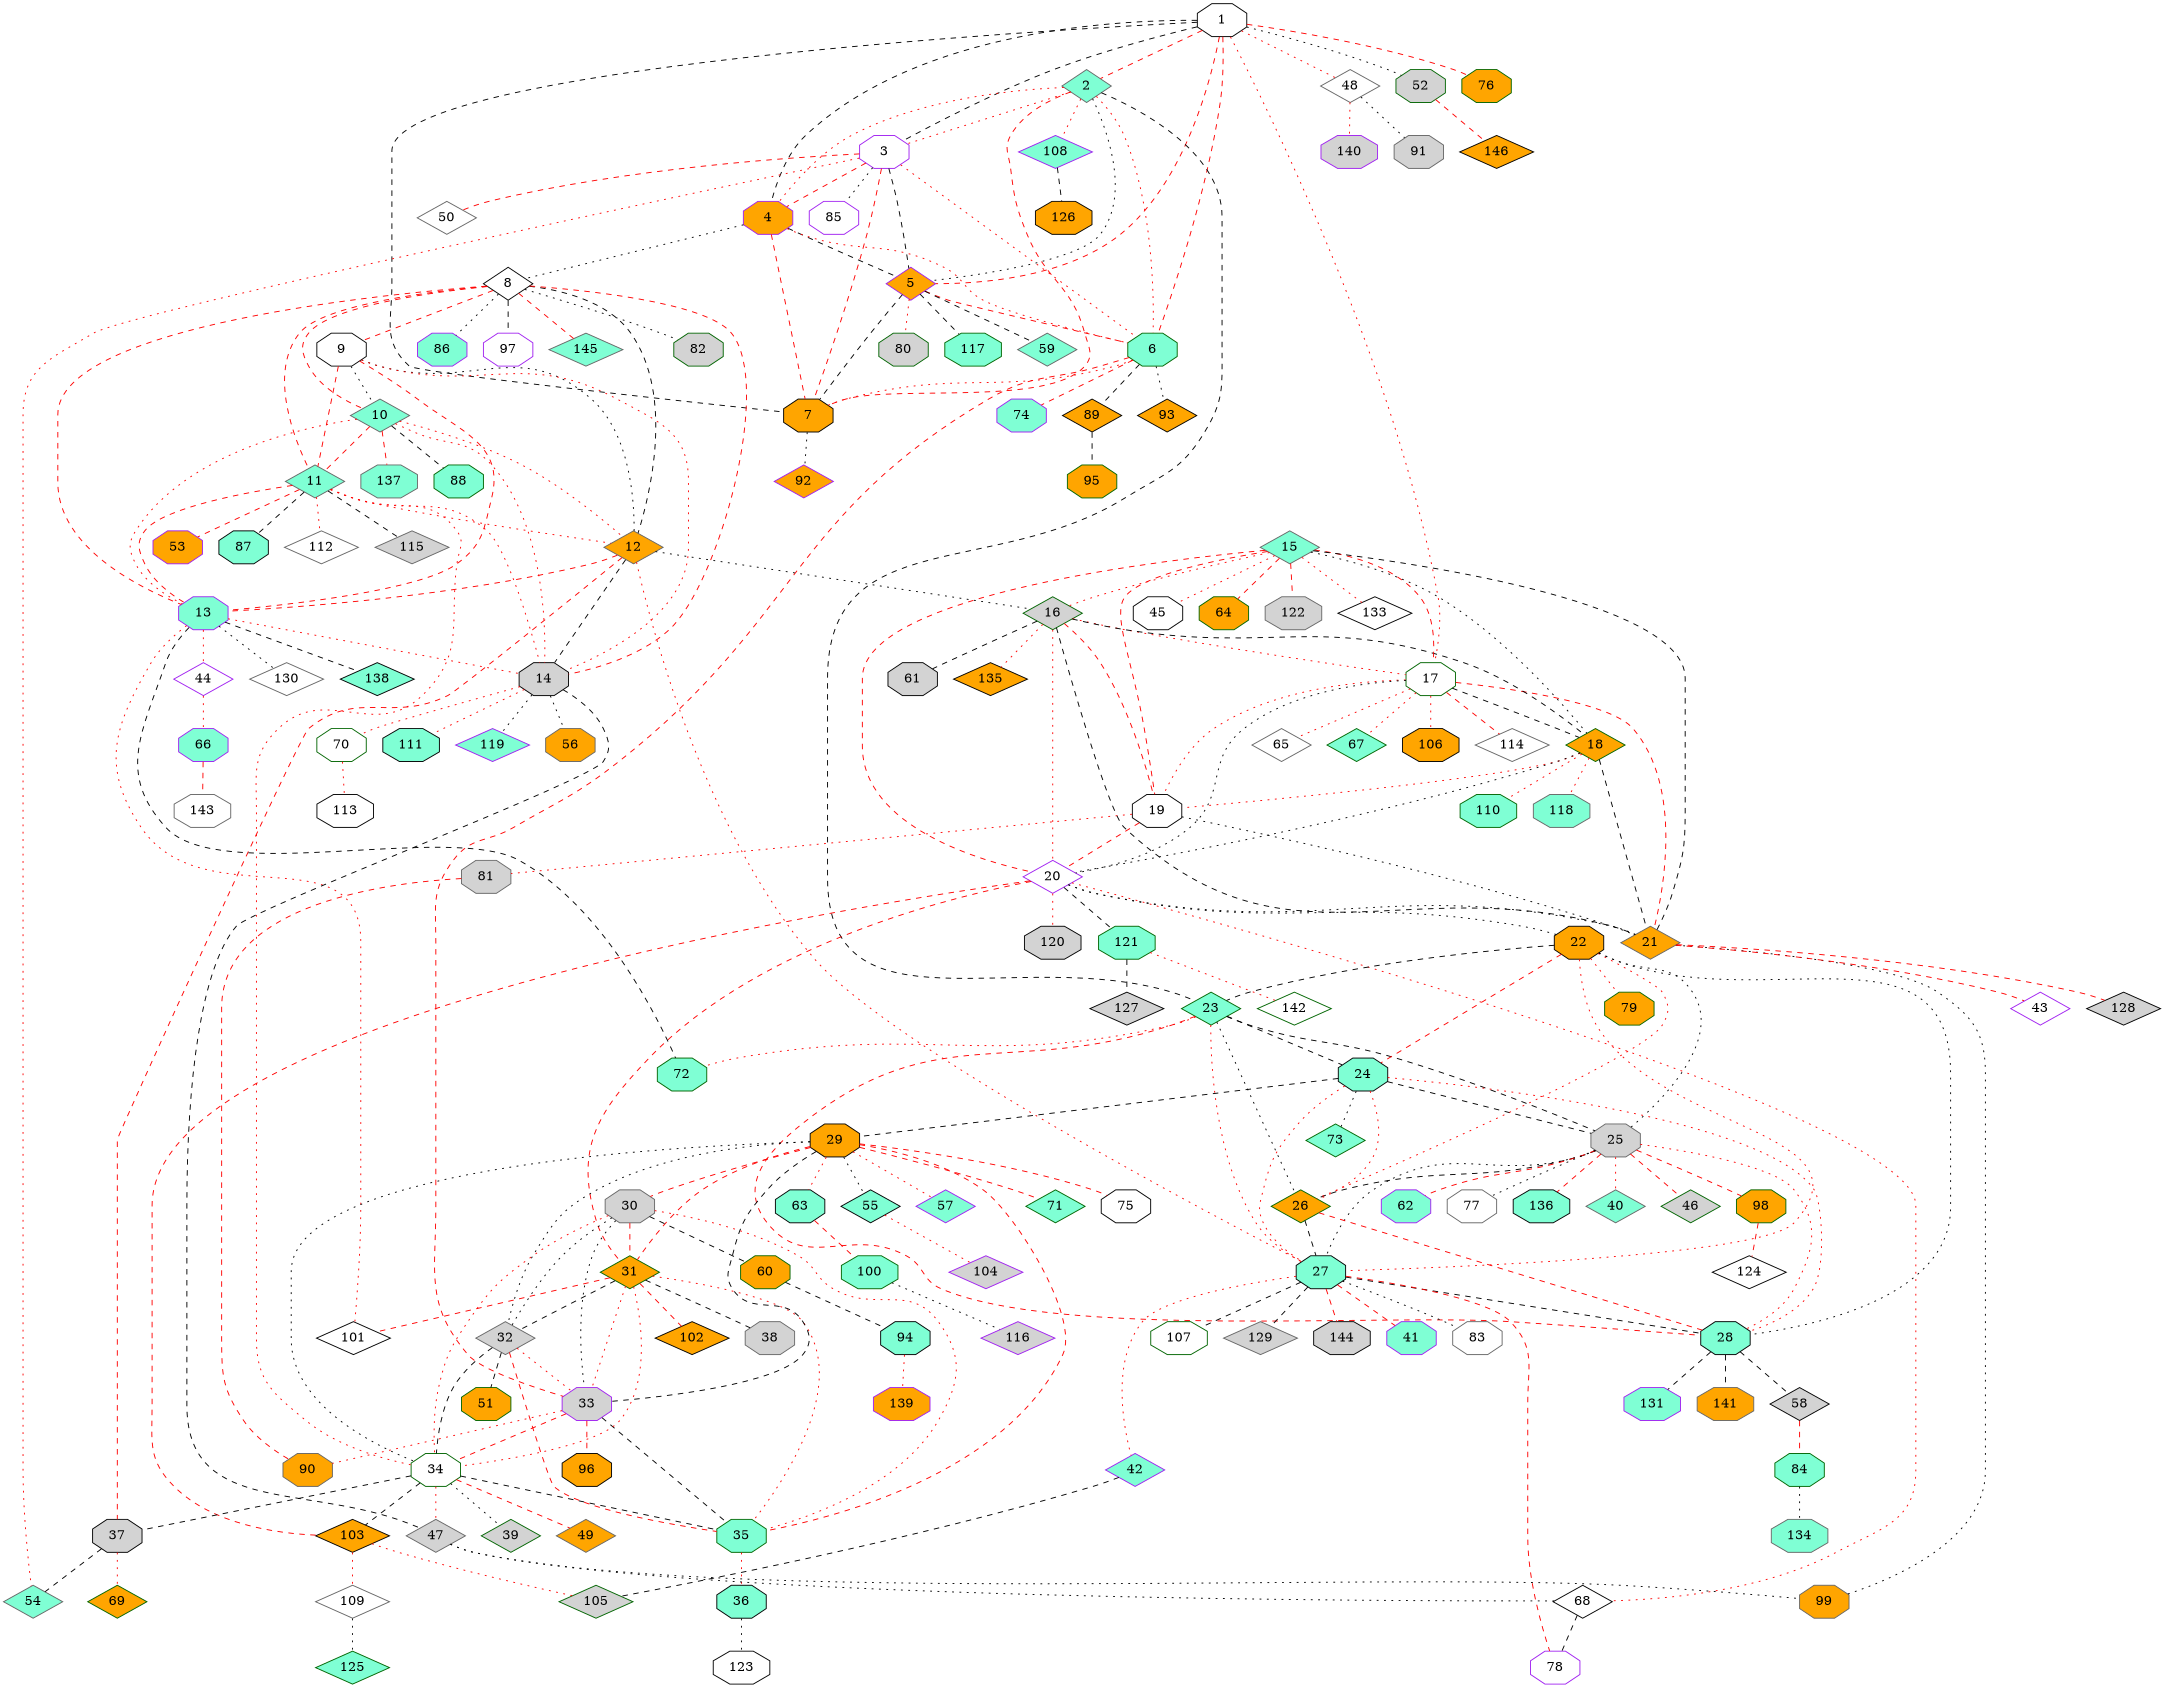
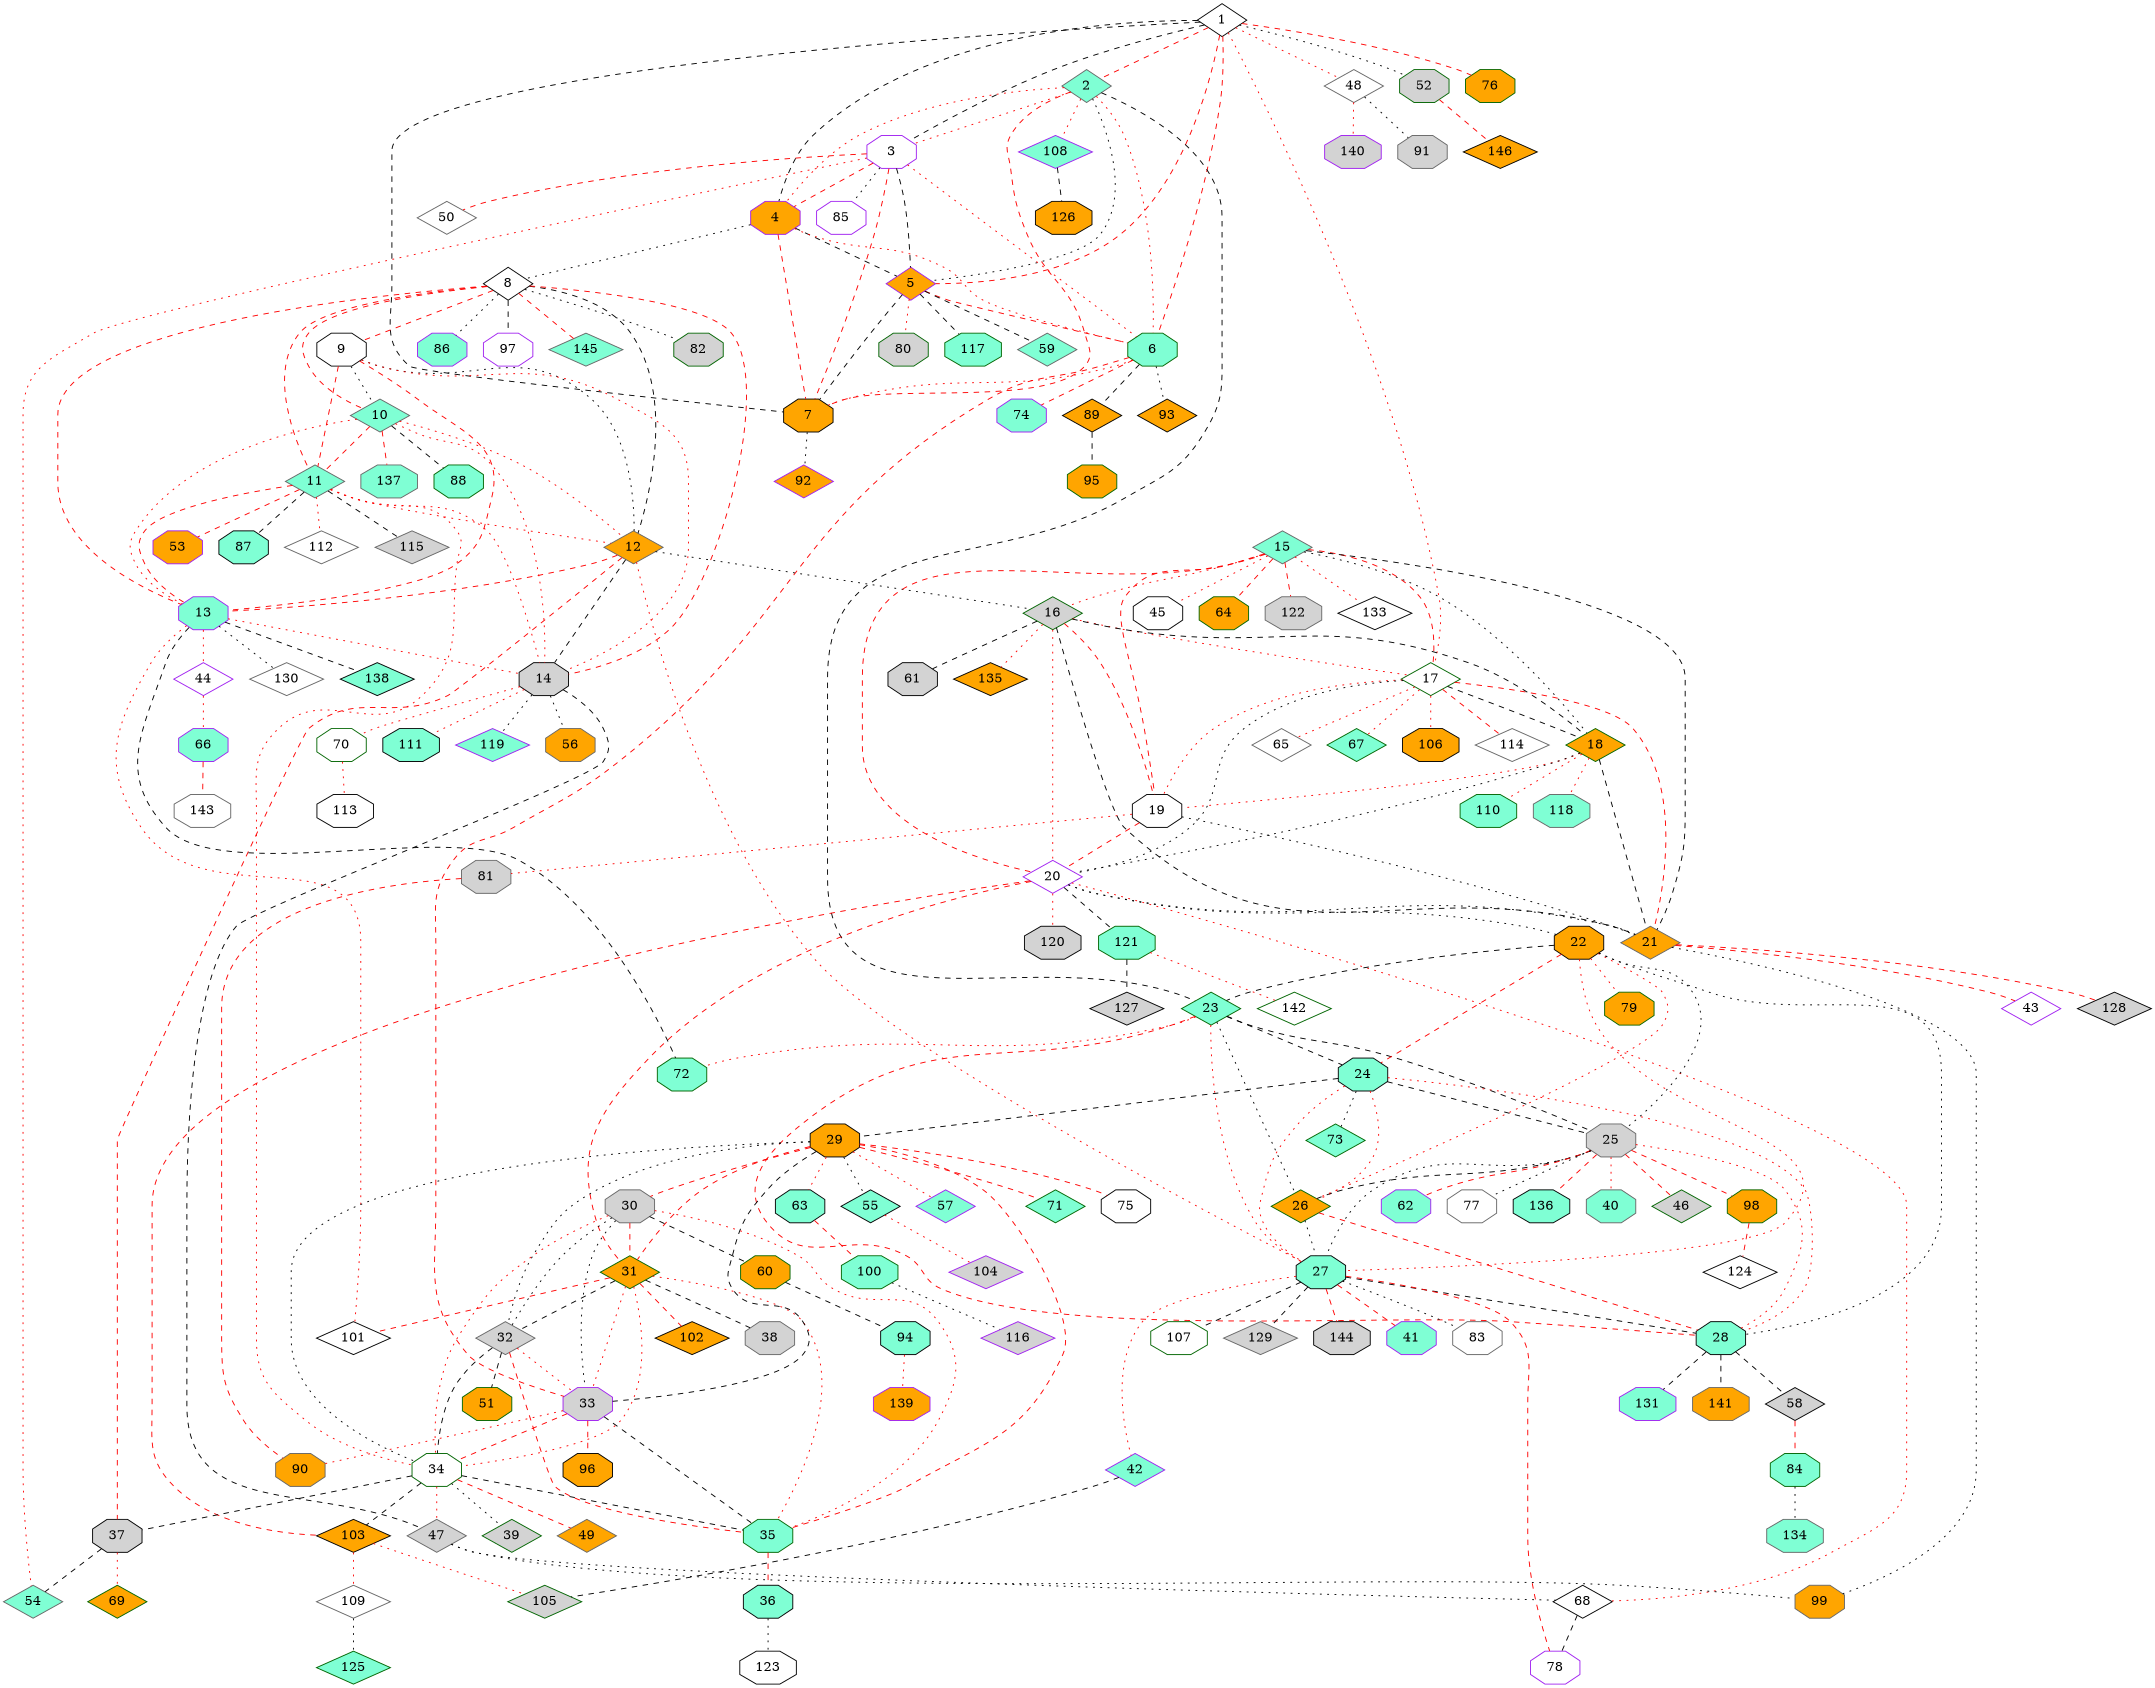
(1222, 20) -> (1222, 20)
(1431, 679) -> (1431, 679)
(1616, 1206) -> (1611, 1206)
(1310, 1238) -> (1310, 1238)
(742, 1566) -> (768, 1569)
